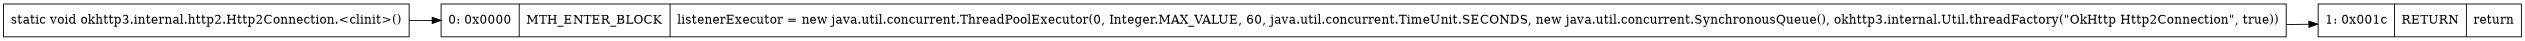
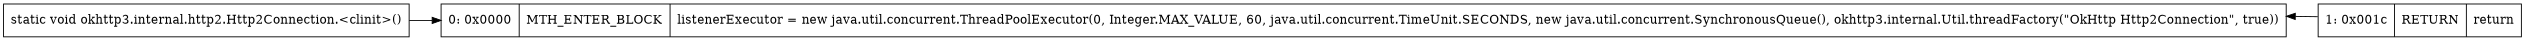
(2298, 24) -> (2307, 17)
